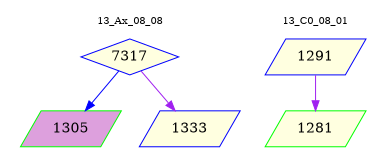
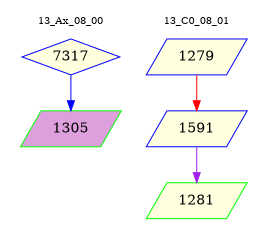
(130, 21) -> (71, 21)
none -> (197, 57)
(316, 57) -> (197, 129)
(190, 129) -> none
